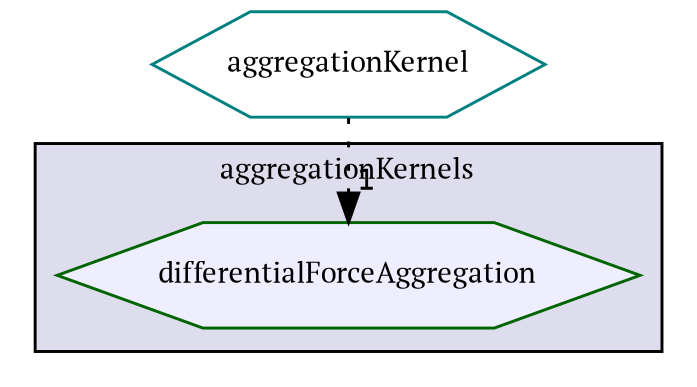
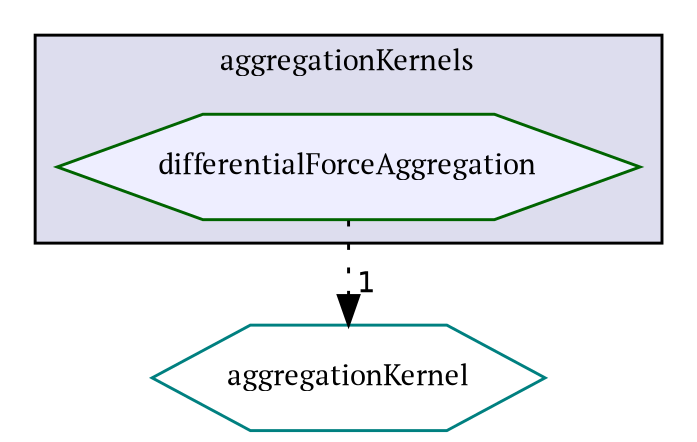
(349, 161) -> (349, 262)
